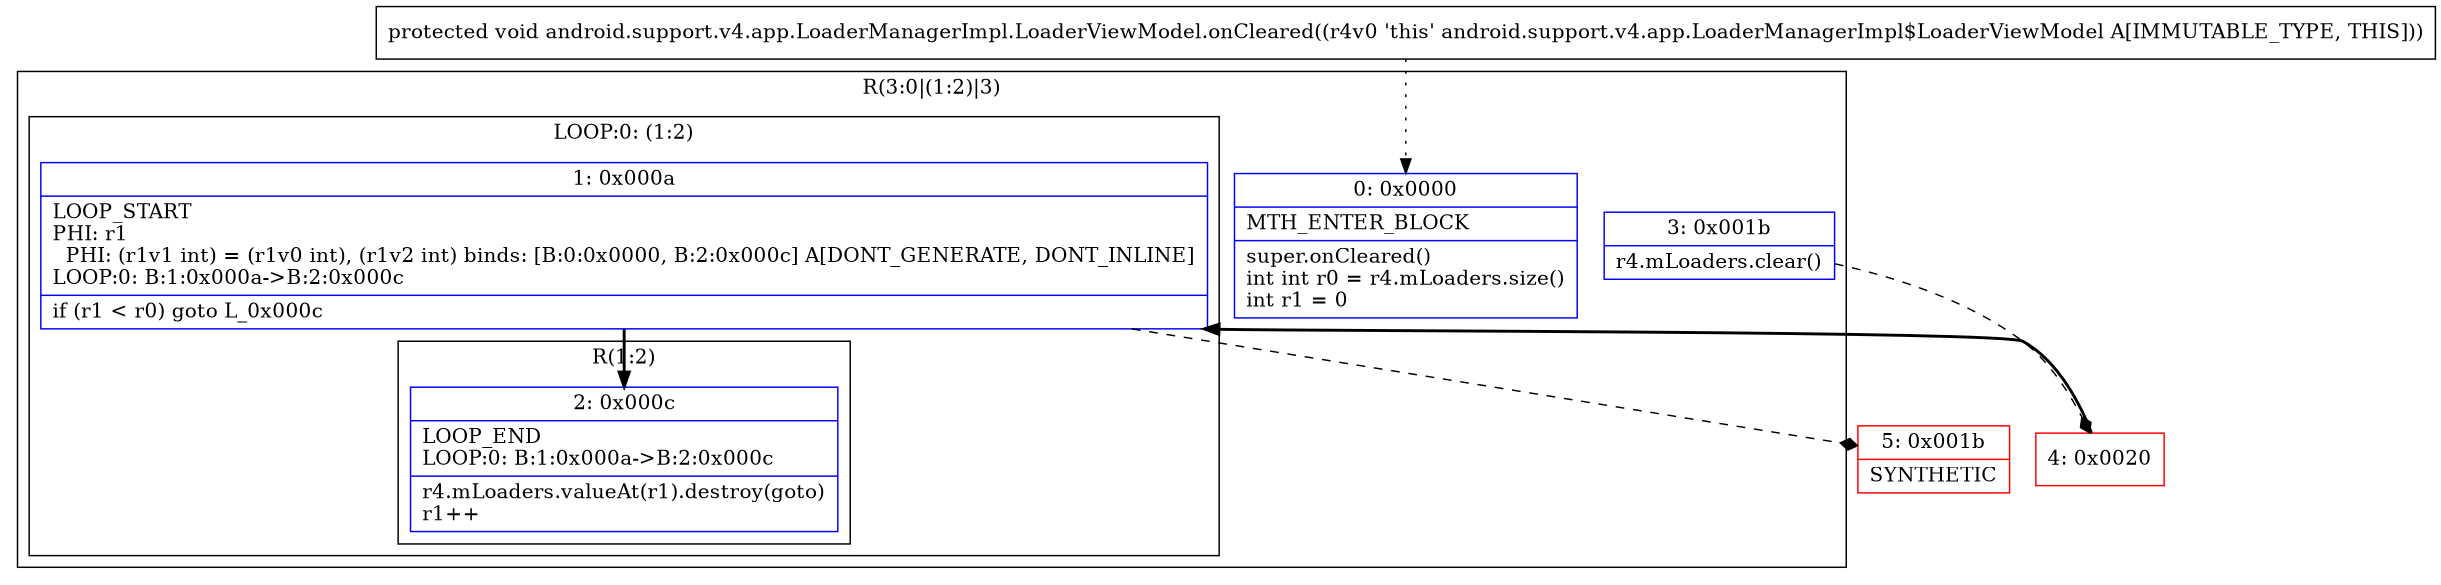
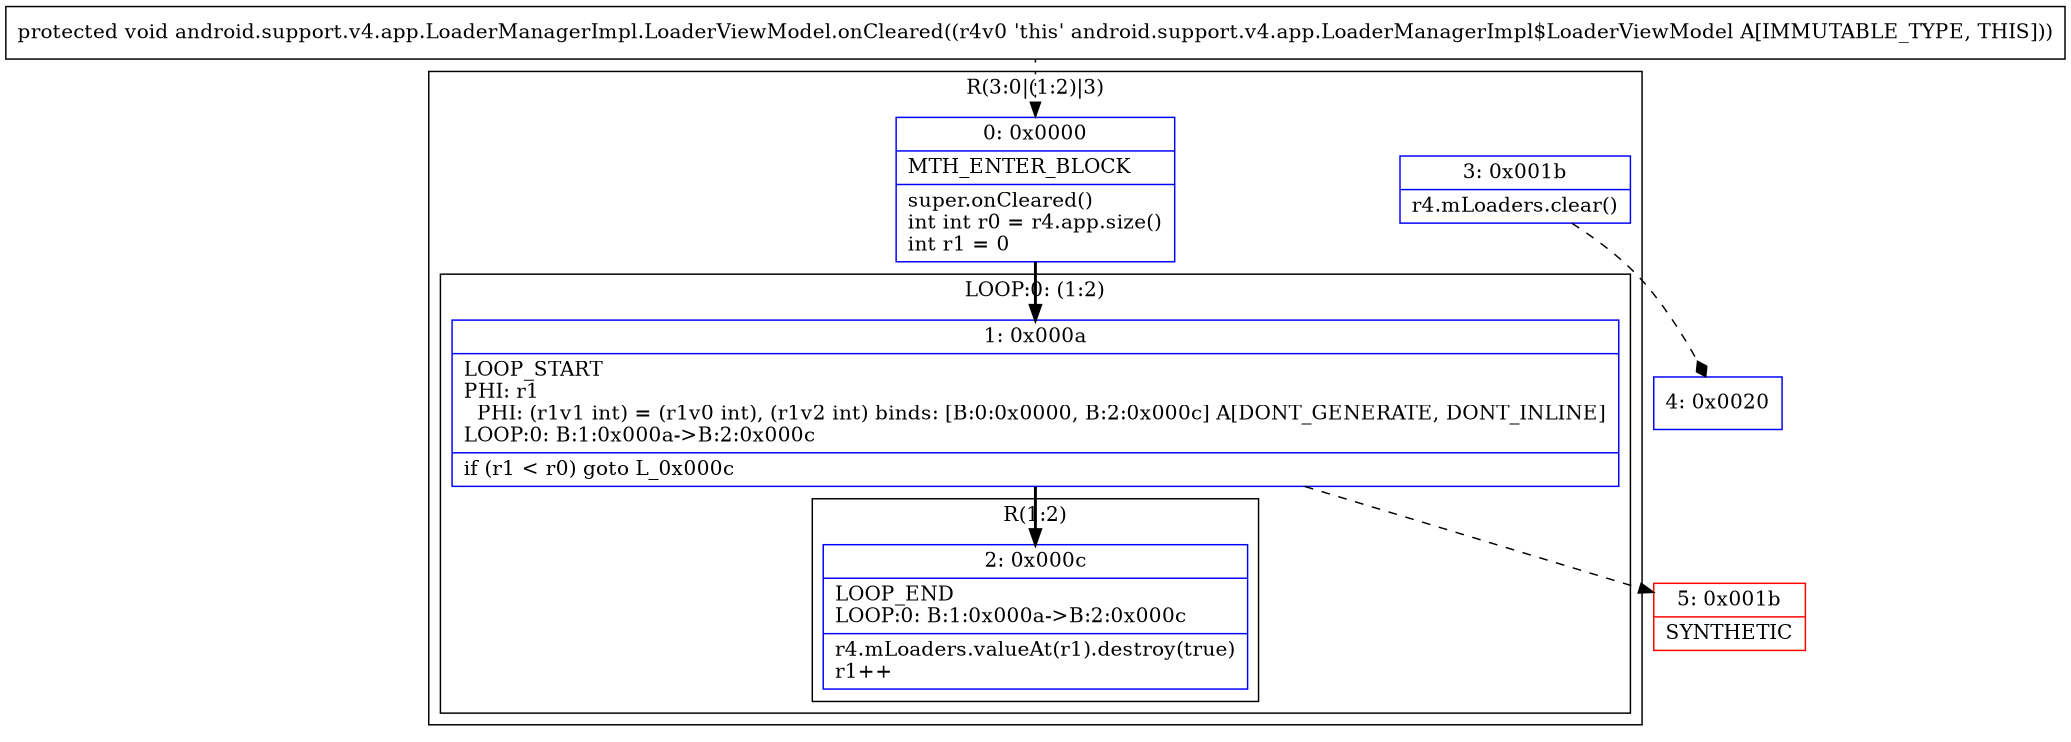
(1406, 279) -> (1035, 222)
(1680, 332) -> (1035, 283)
(1486, 386) -> (1472, 537)
(2100, 459) -> (1718, 403)
(624, 492) -> (1035, 650)
